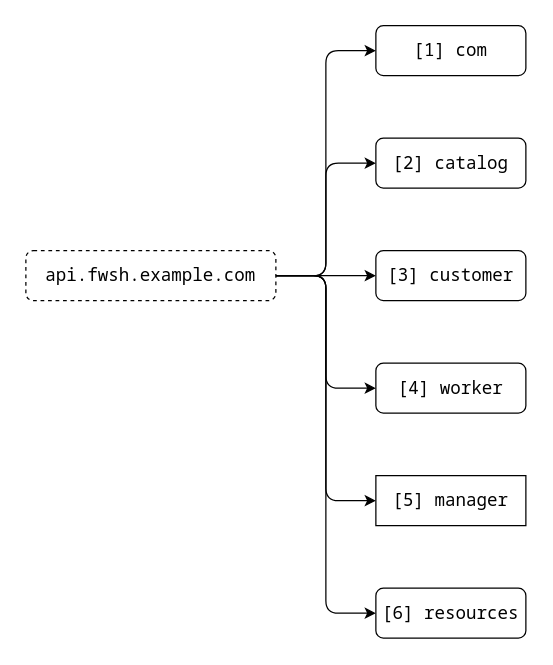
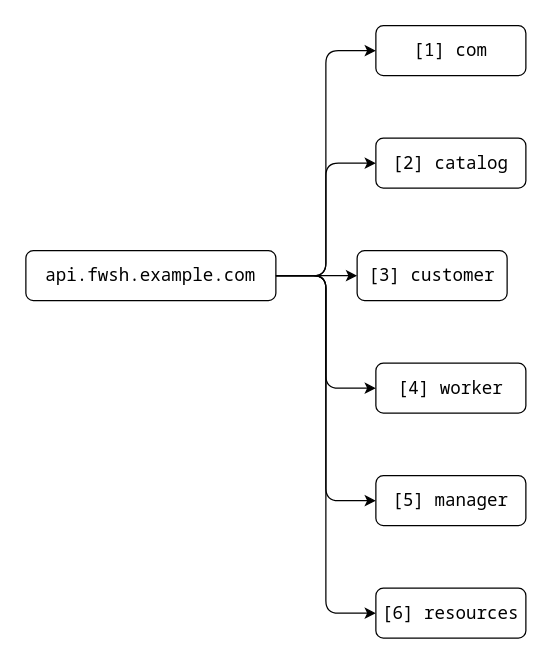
(151, 276) -> (151, 276)
(451, 276) -> (432, 276)
(451, 501) -> (451, 501)
